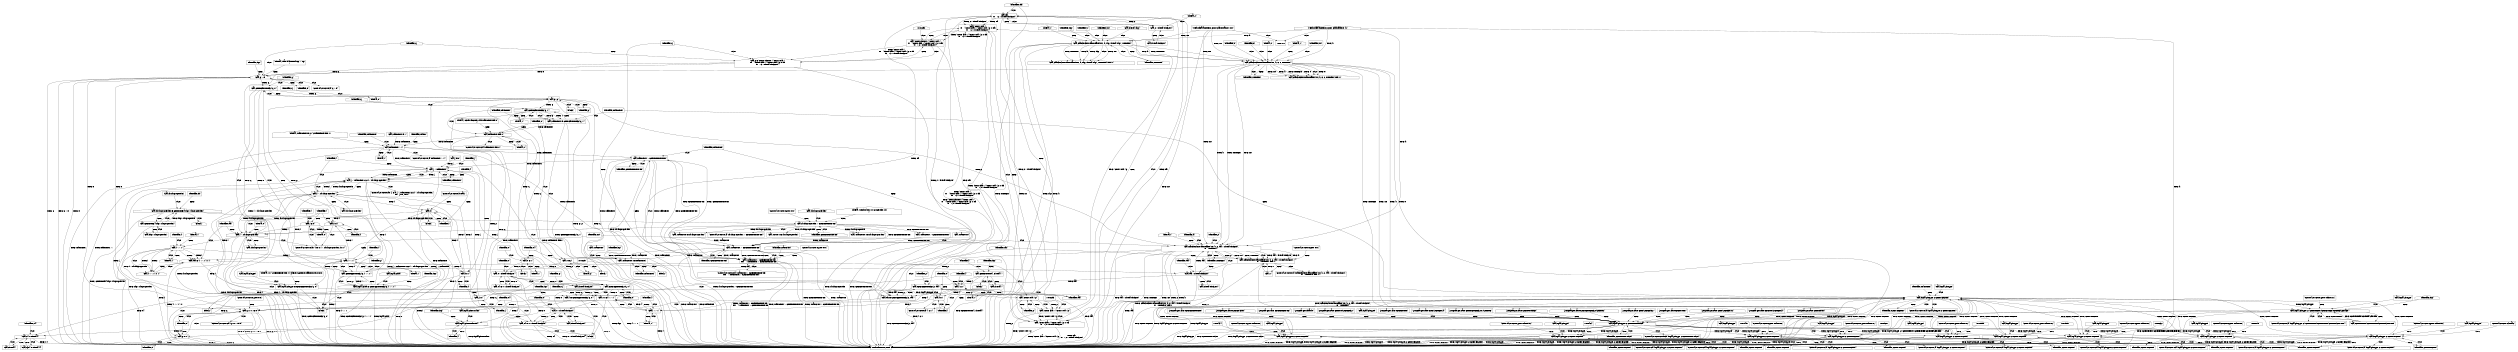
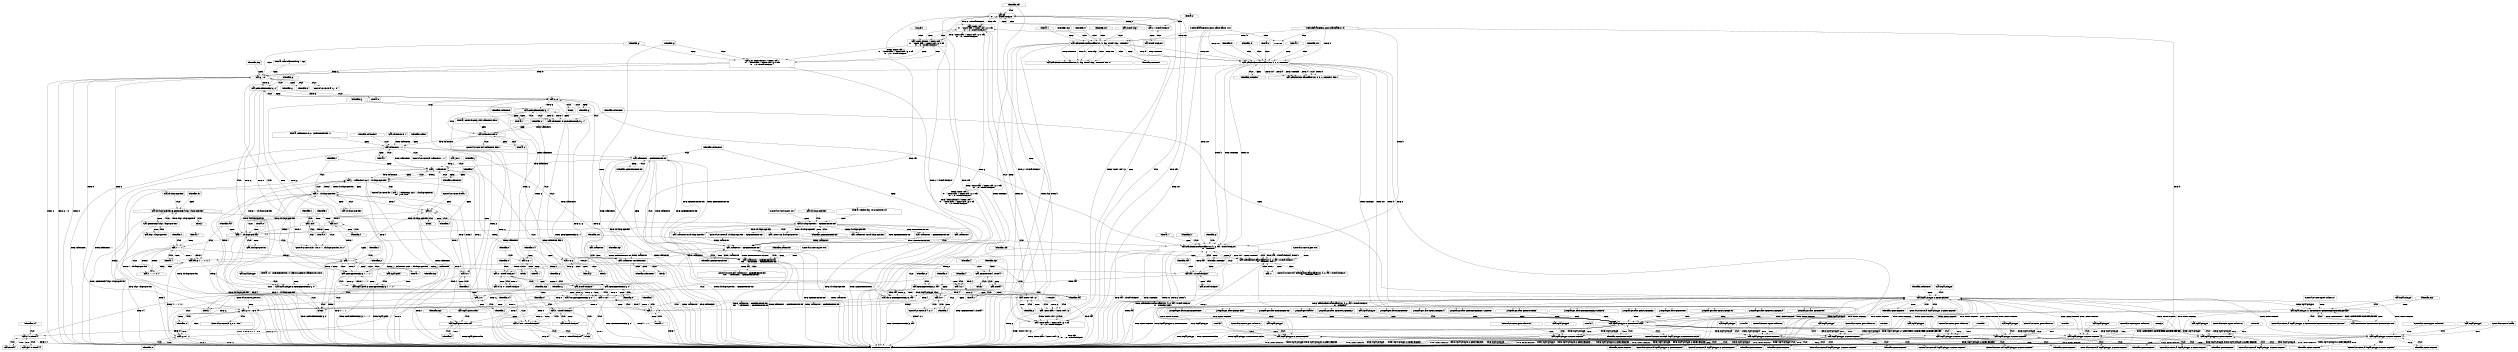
(616, 324) -> (619, 324)
